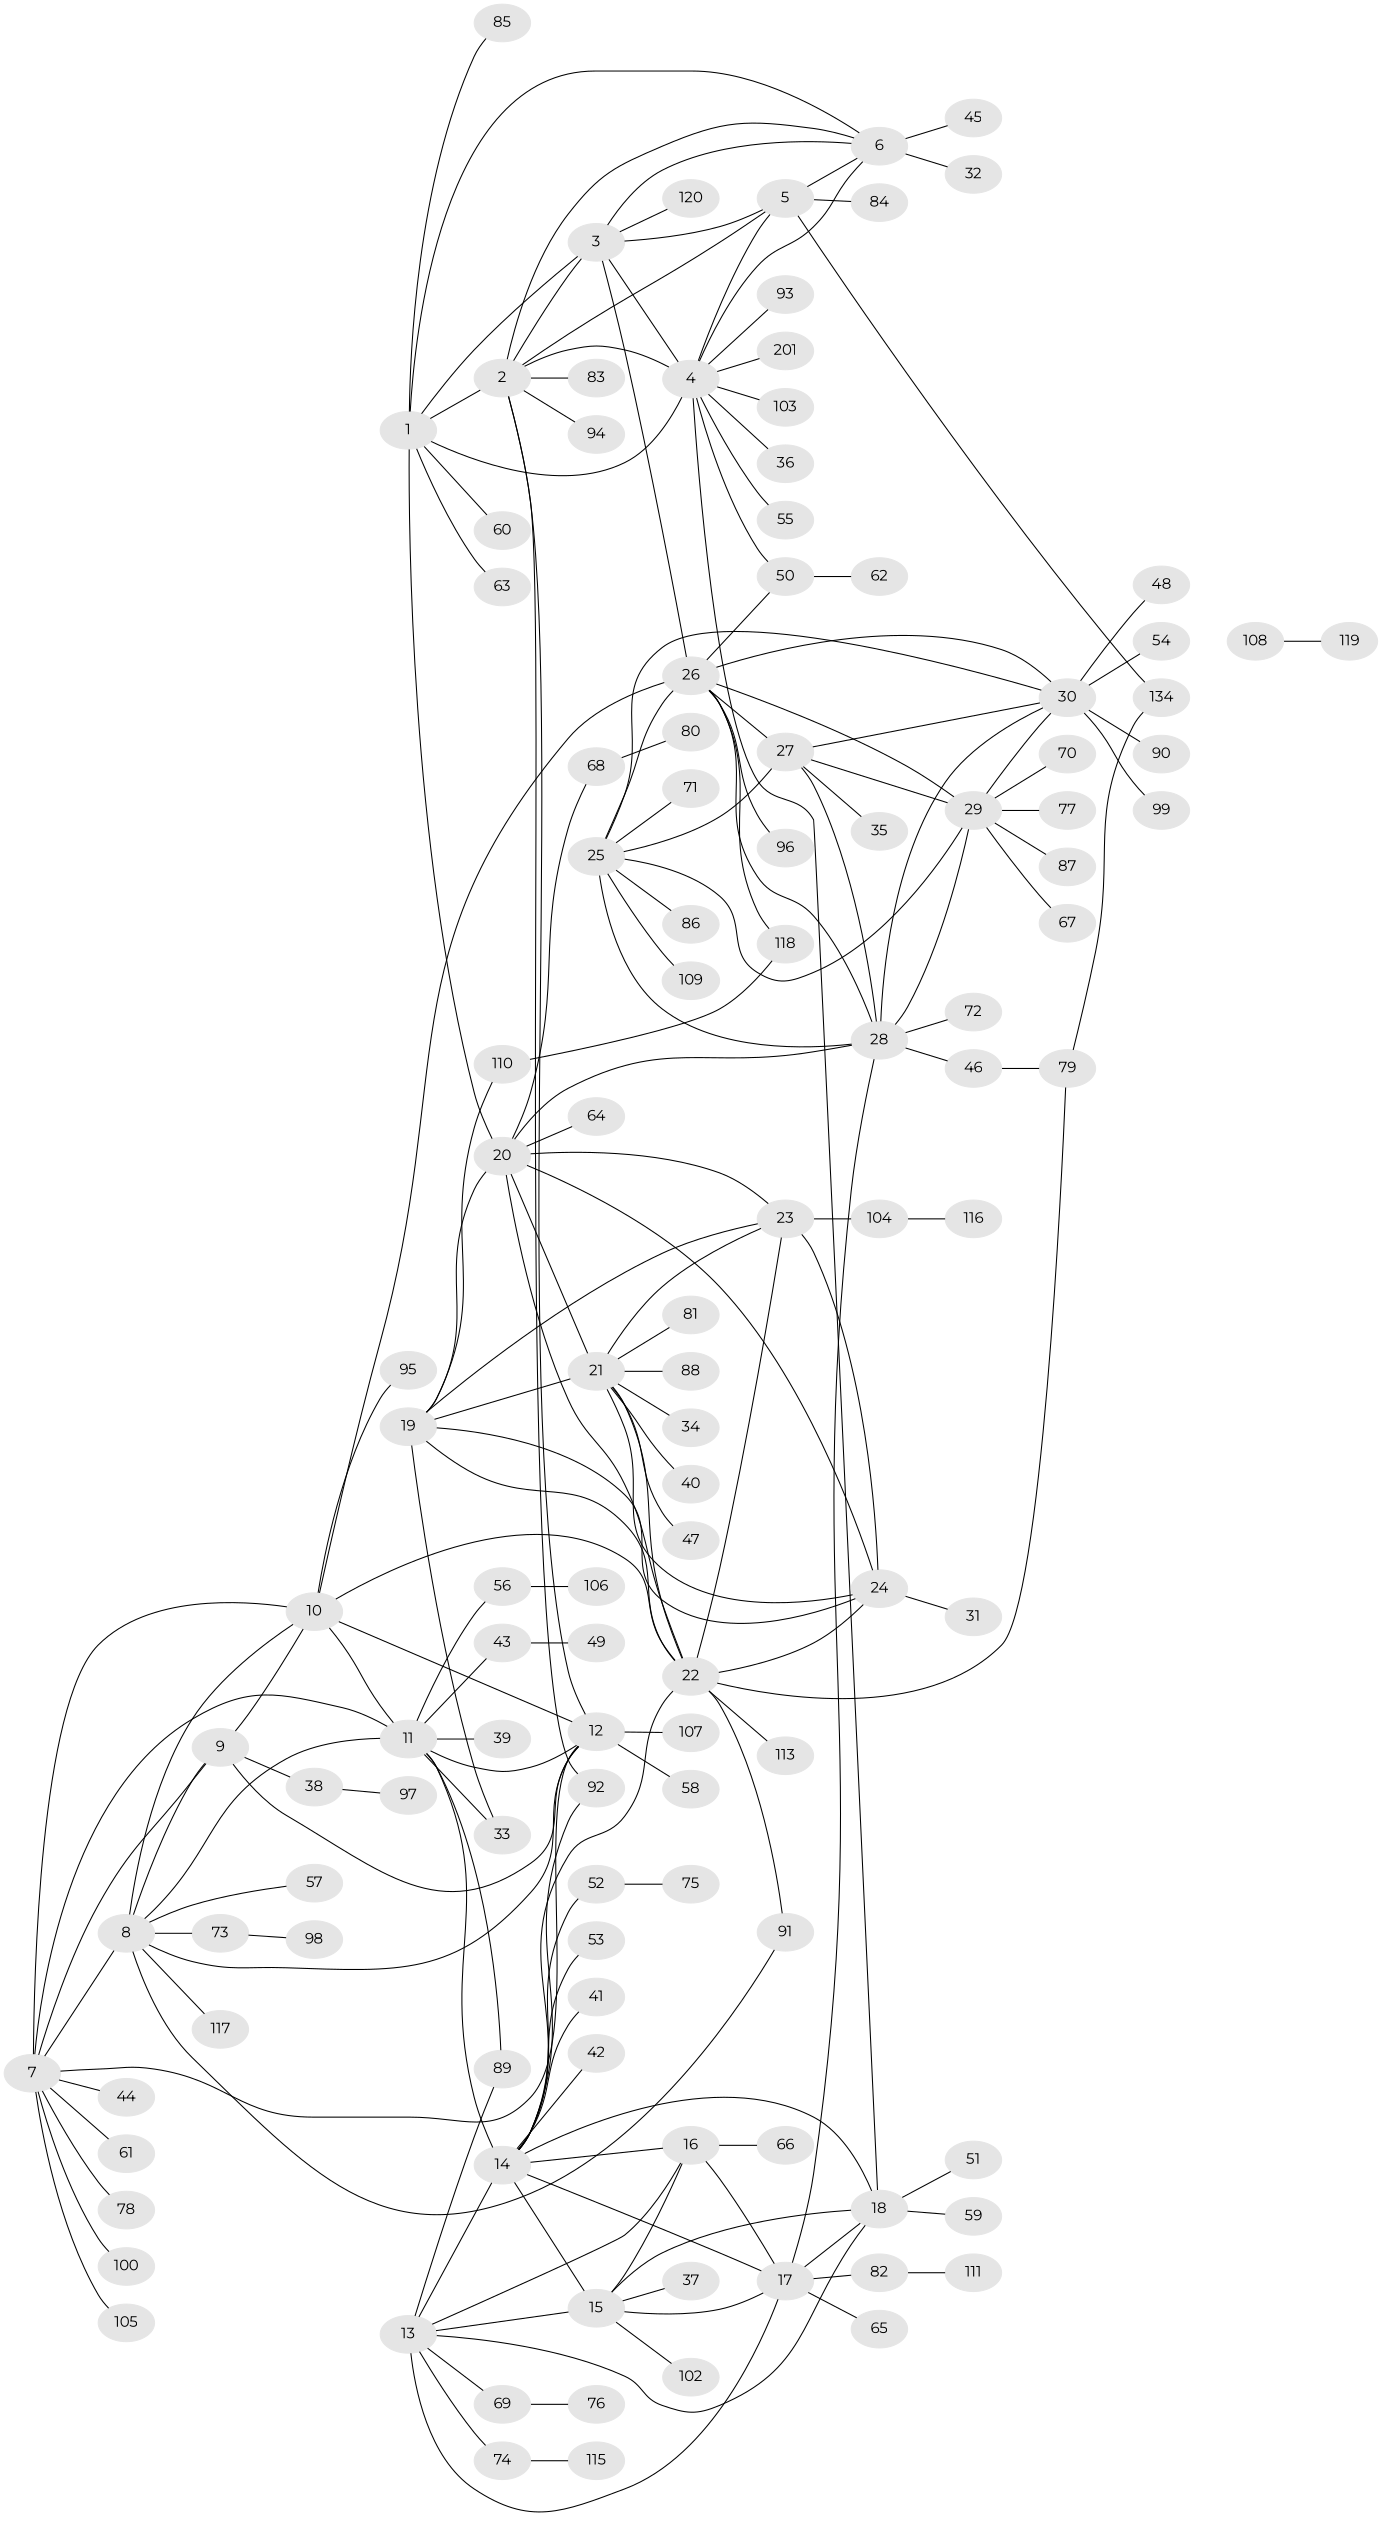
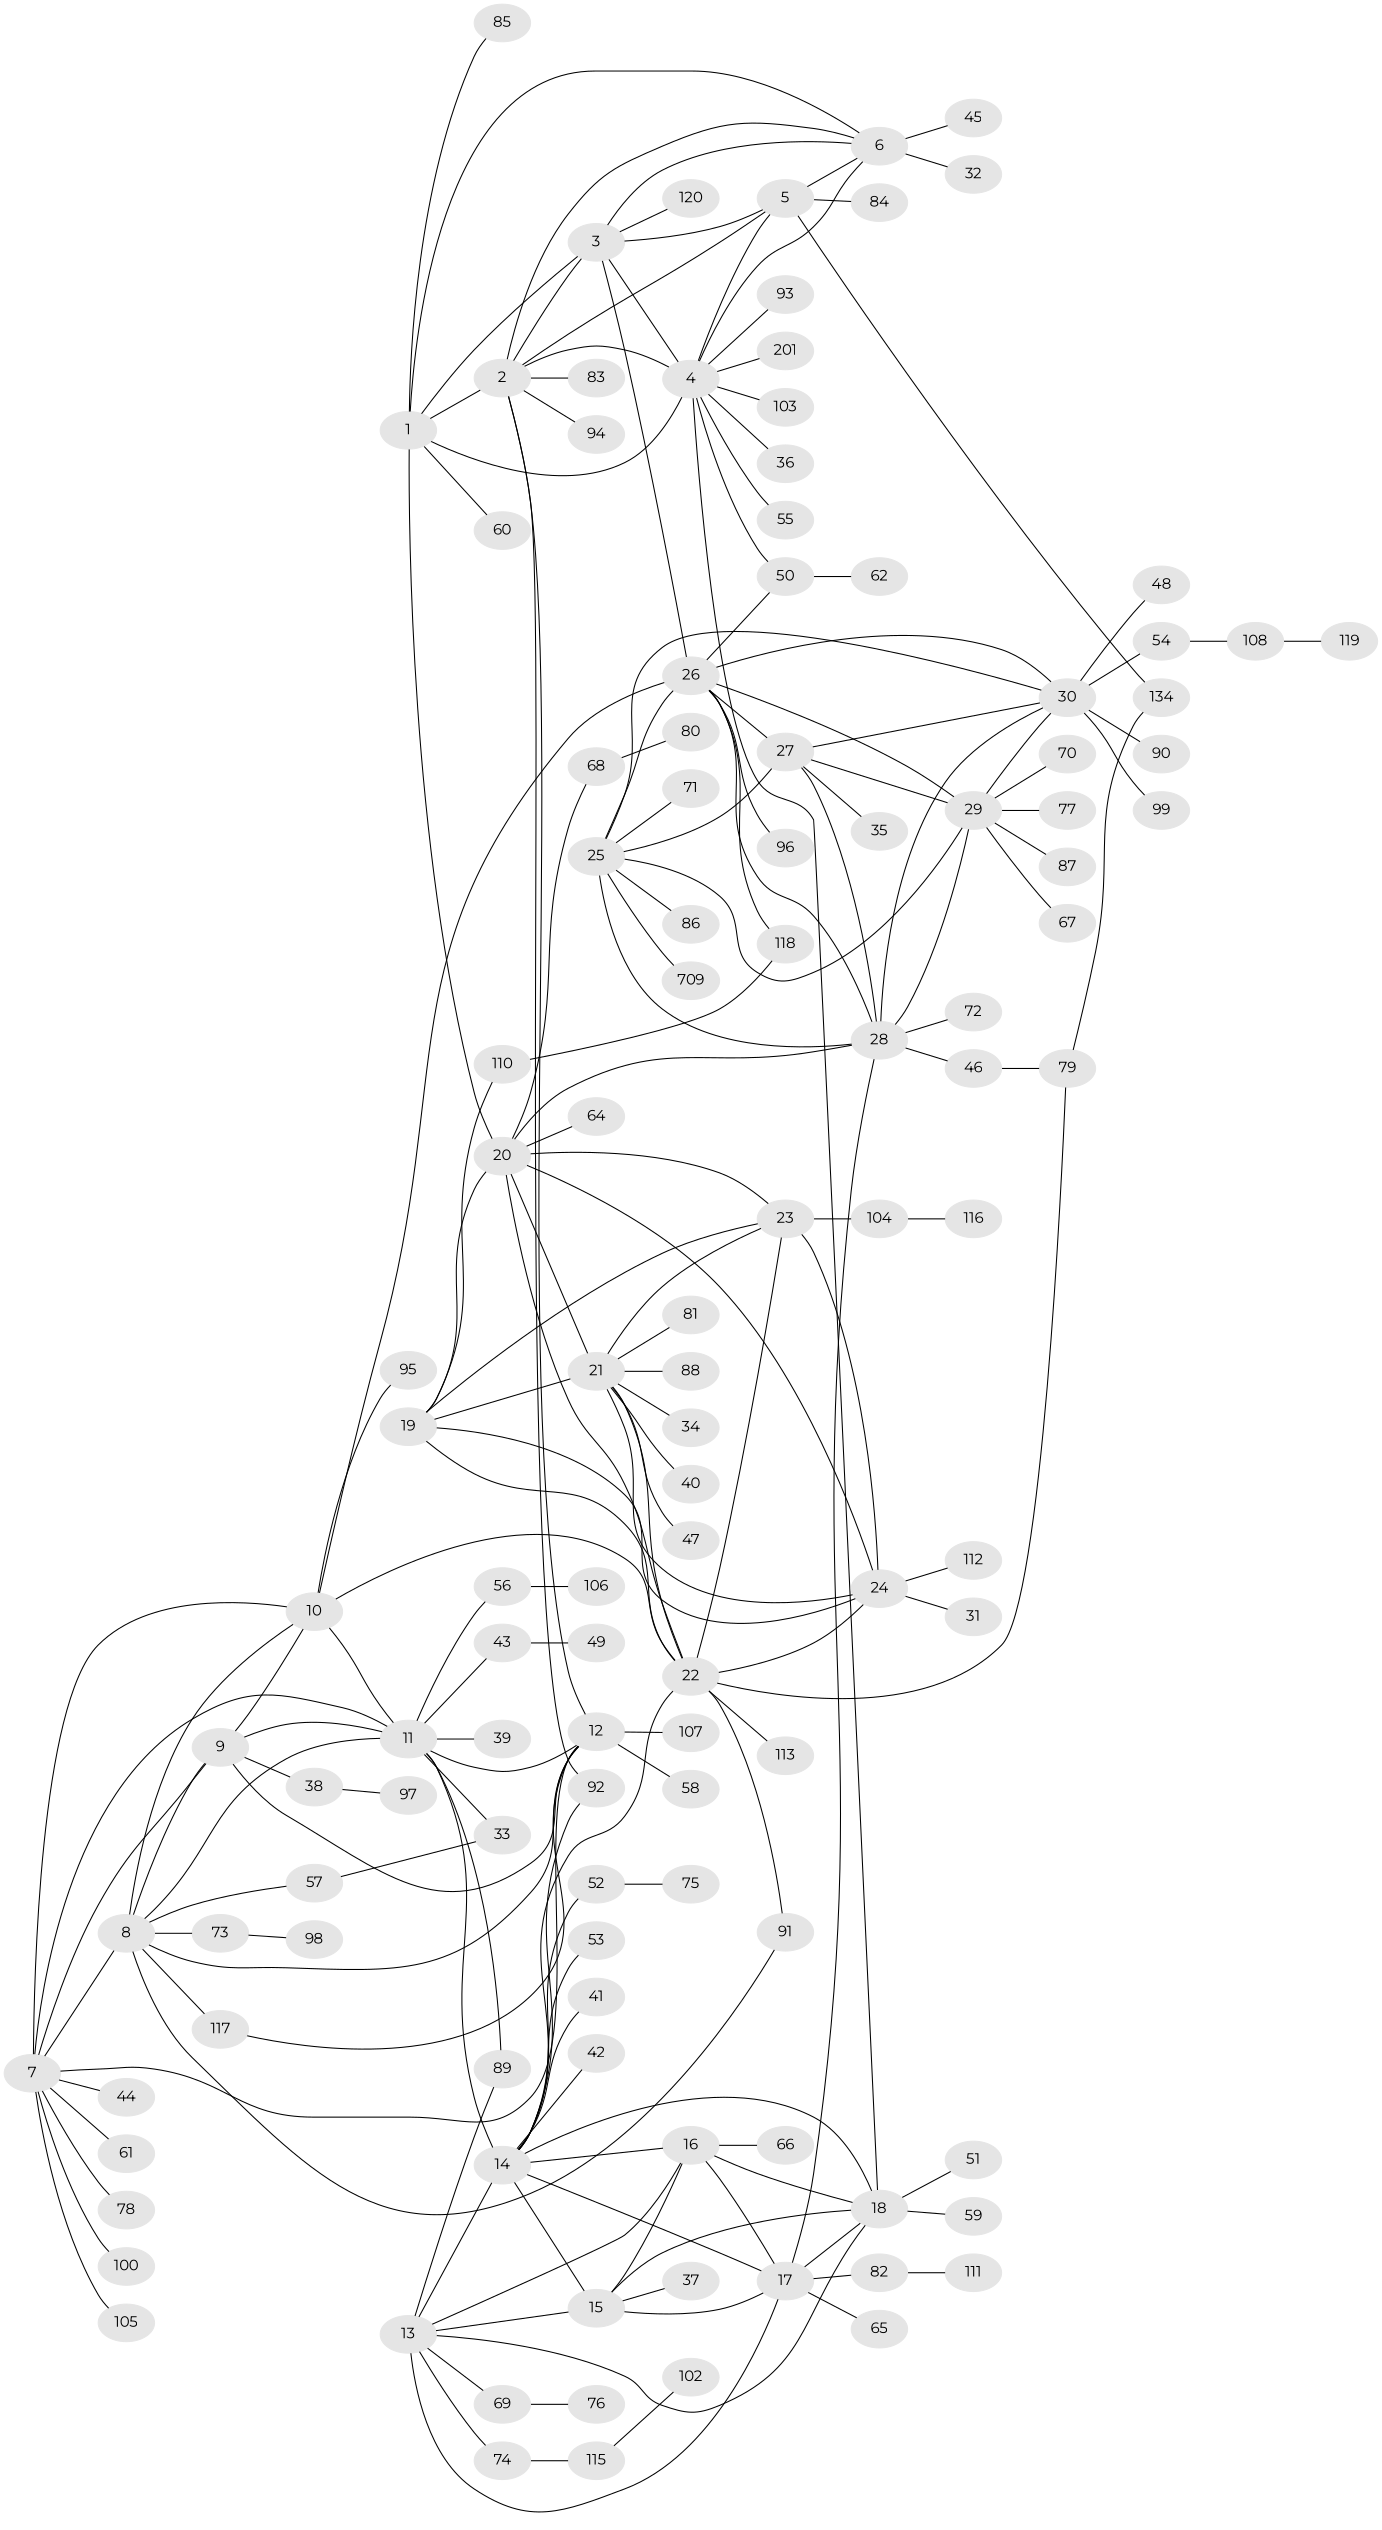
(502, 587) -> none
none -> (1209, 641)
(691, 981) -> (691, 981)
none -> (973, 1560)
(442, 1634) -> (408, 1859)
(461, 1674) -> (518, 2005)
none -> (313, 1722)
none -> (782, 2182)
(644, 2343) -> (644, 2419)
